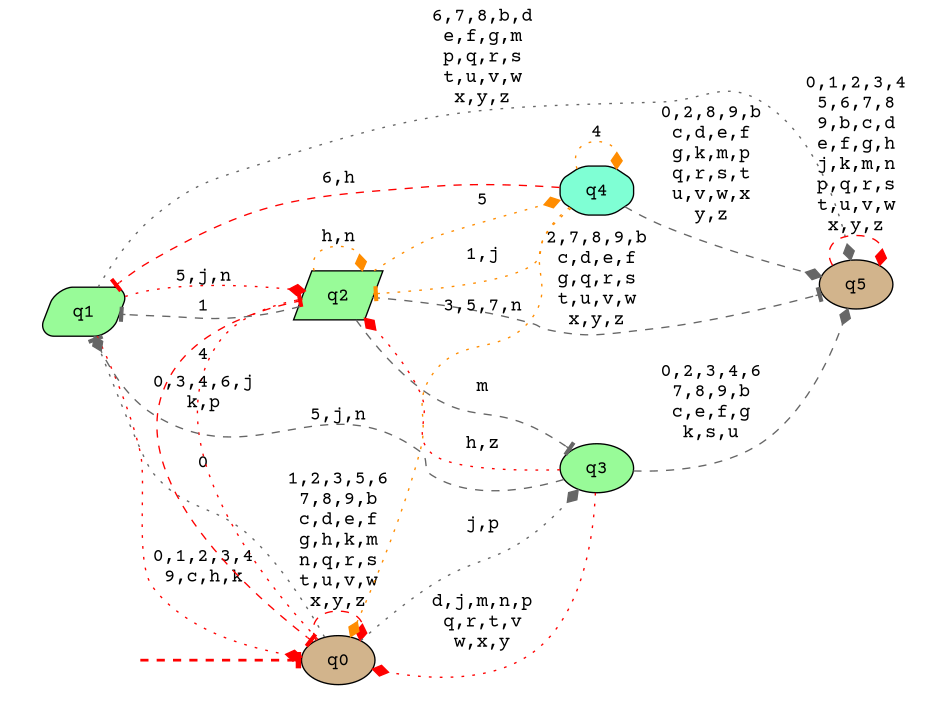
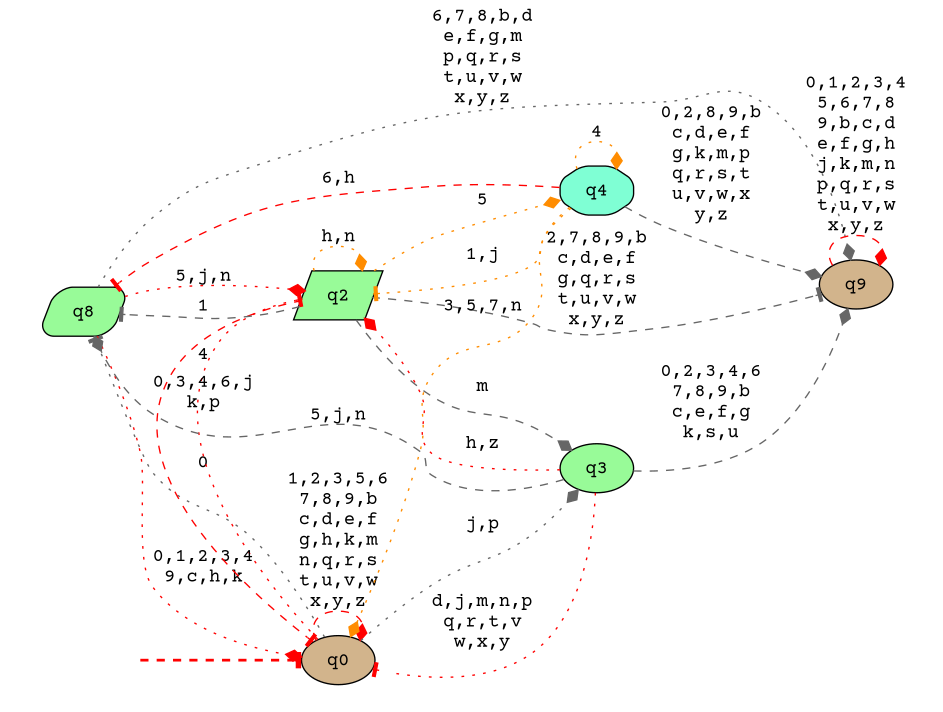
(856, 284) -> (856, 284)
(84, 312) -> (84, 312)
(448, 405) -> (448, 405)
(543, 643) -> (543, 643)
